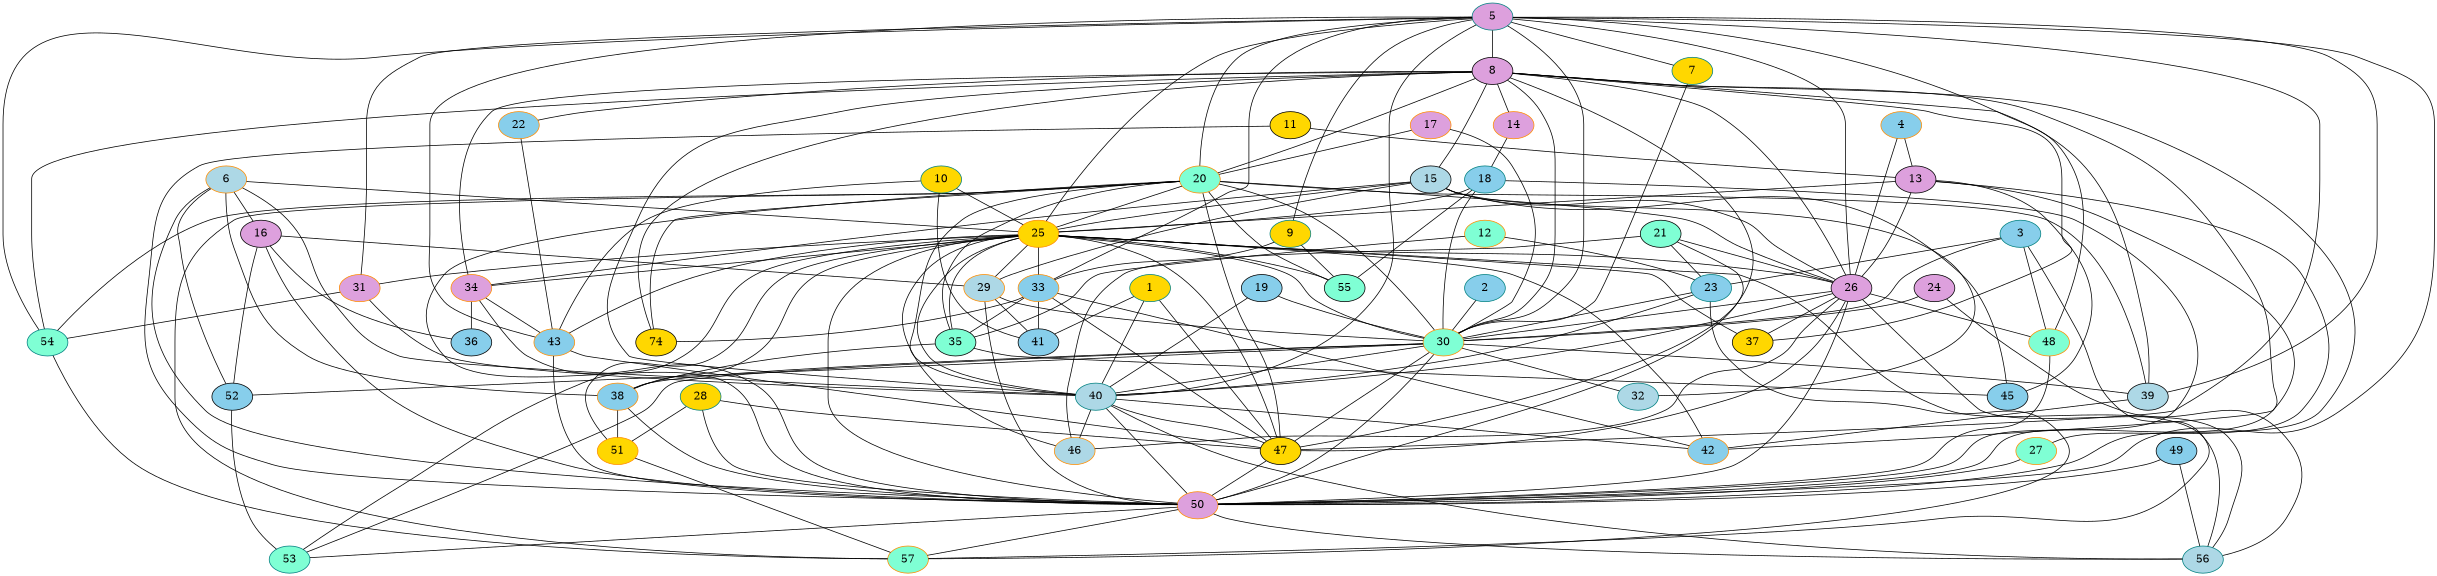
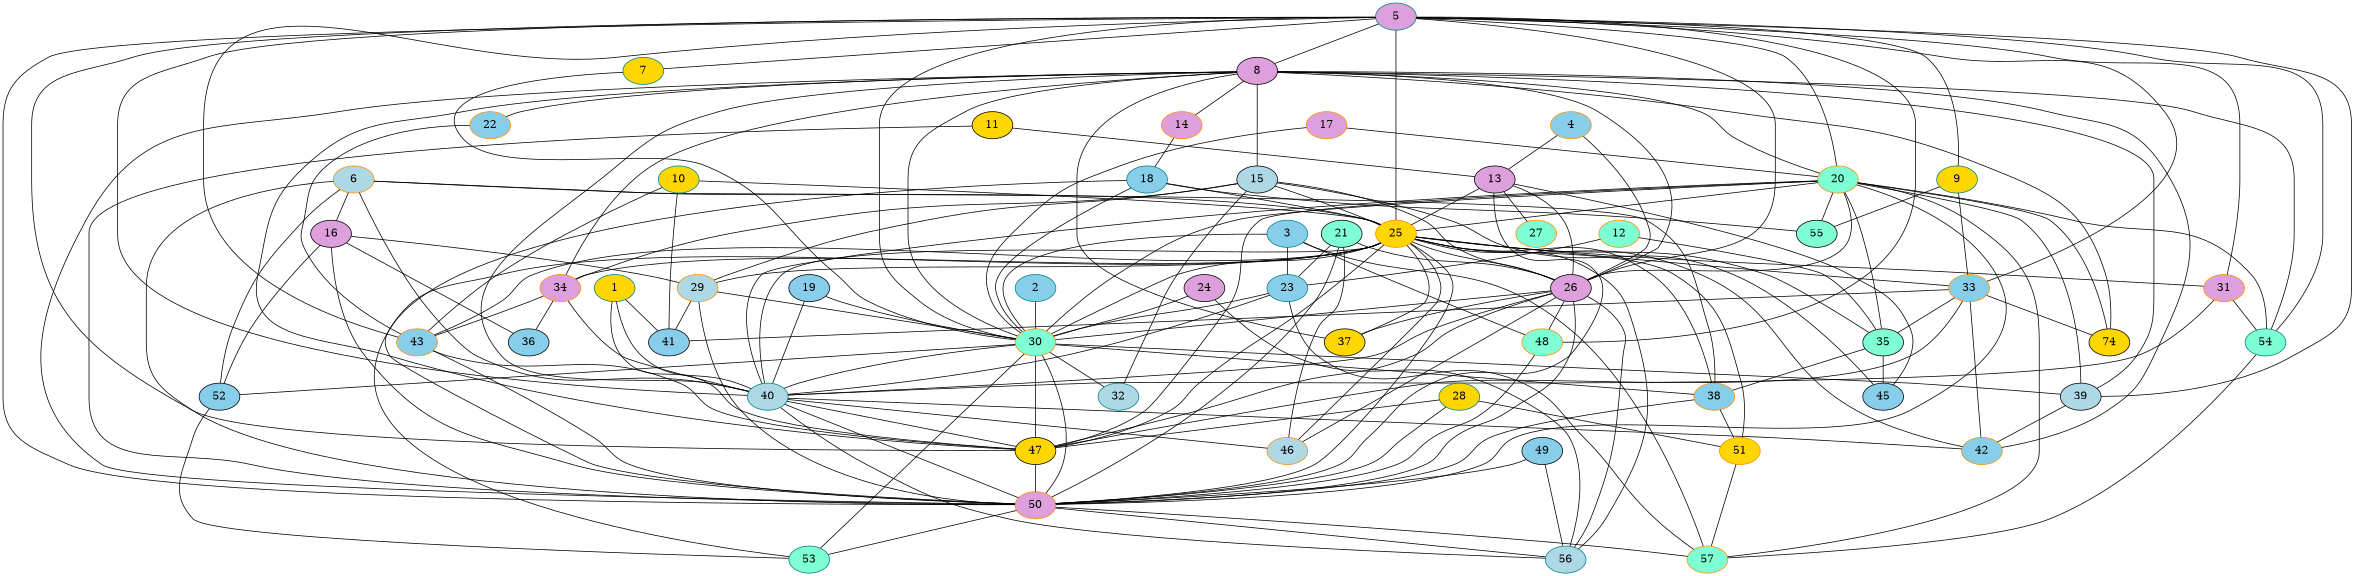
(1195, 250) -> none
(799, 449) -> (642, 364)
(1620, 496) -> none
